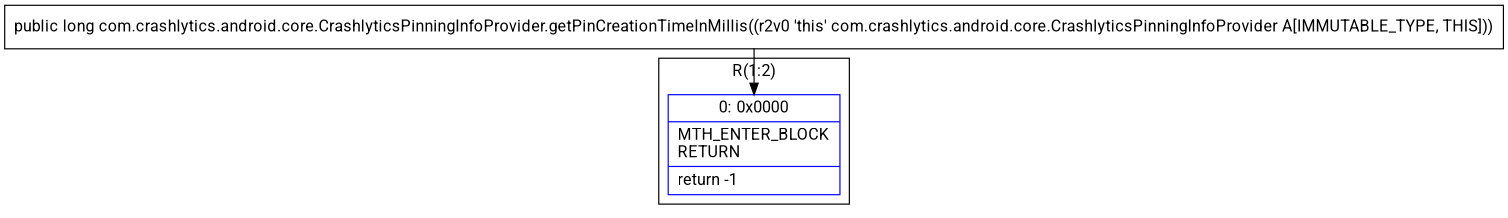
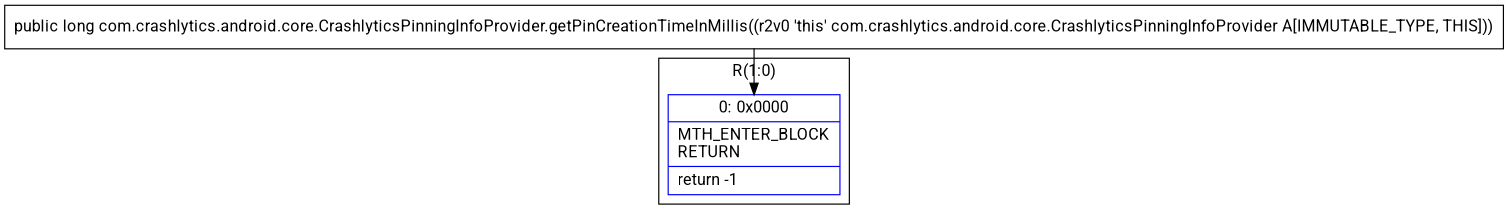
(754, 72) -> (754, 72)
